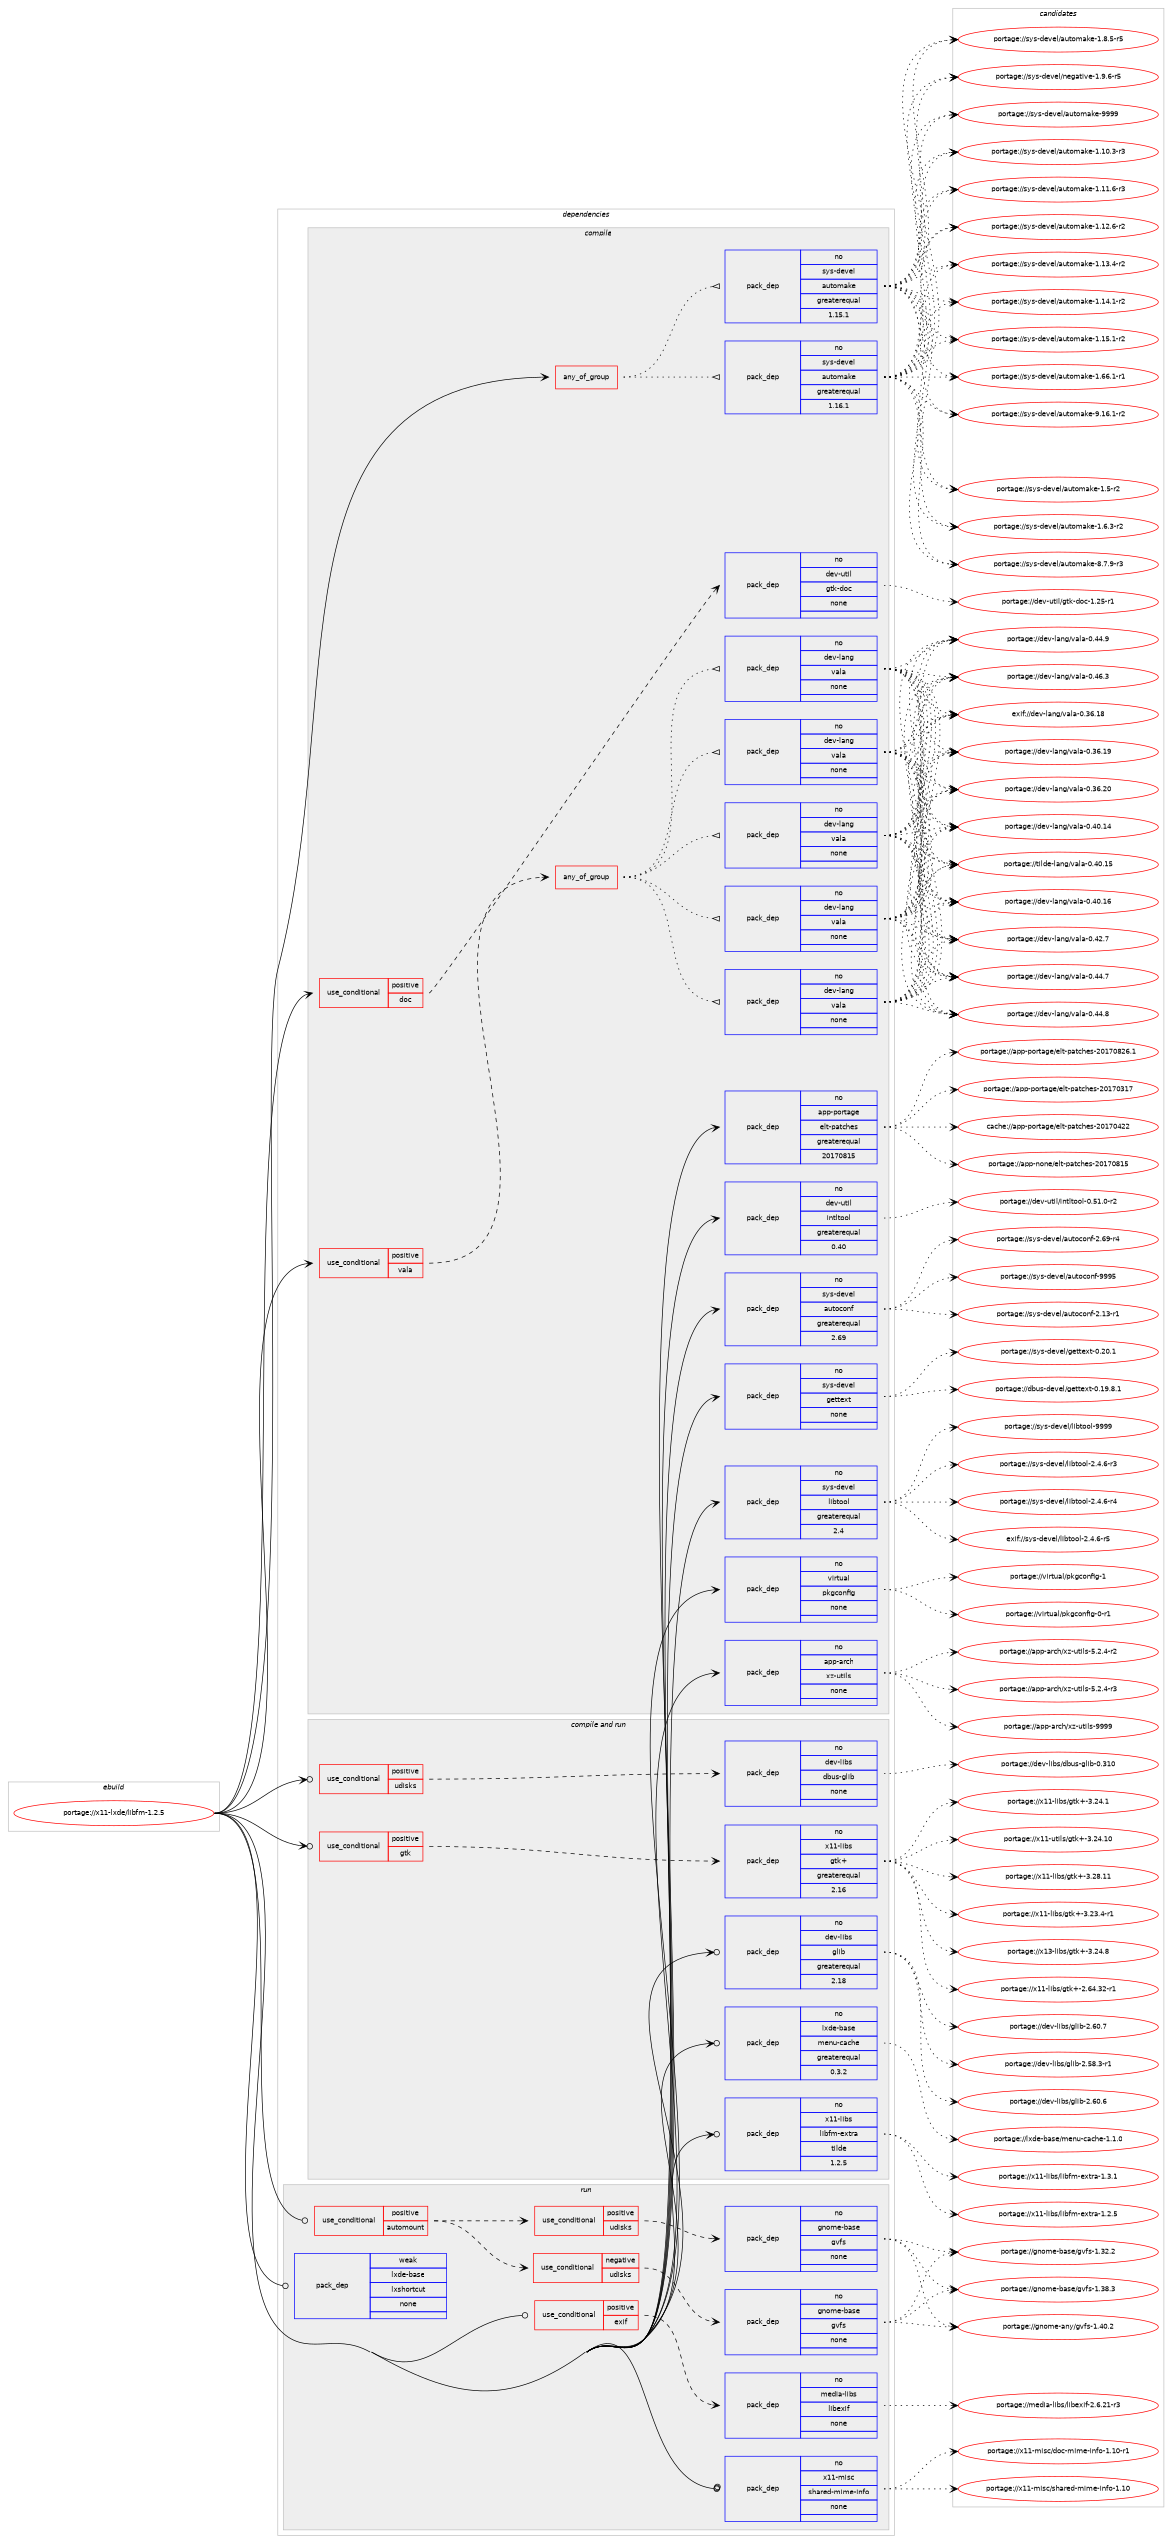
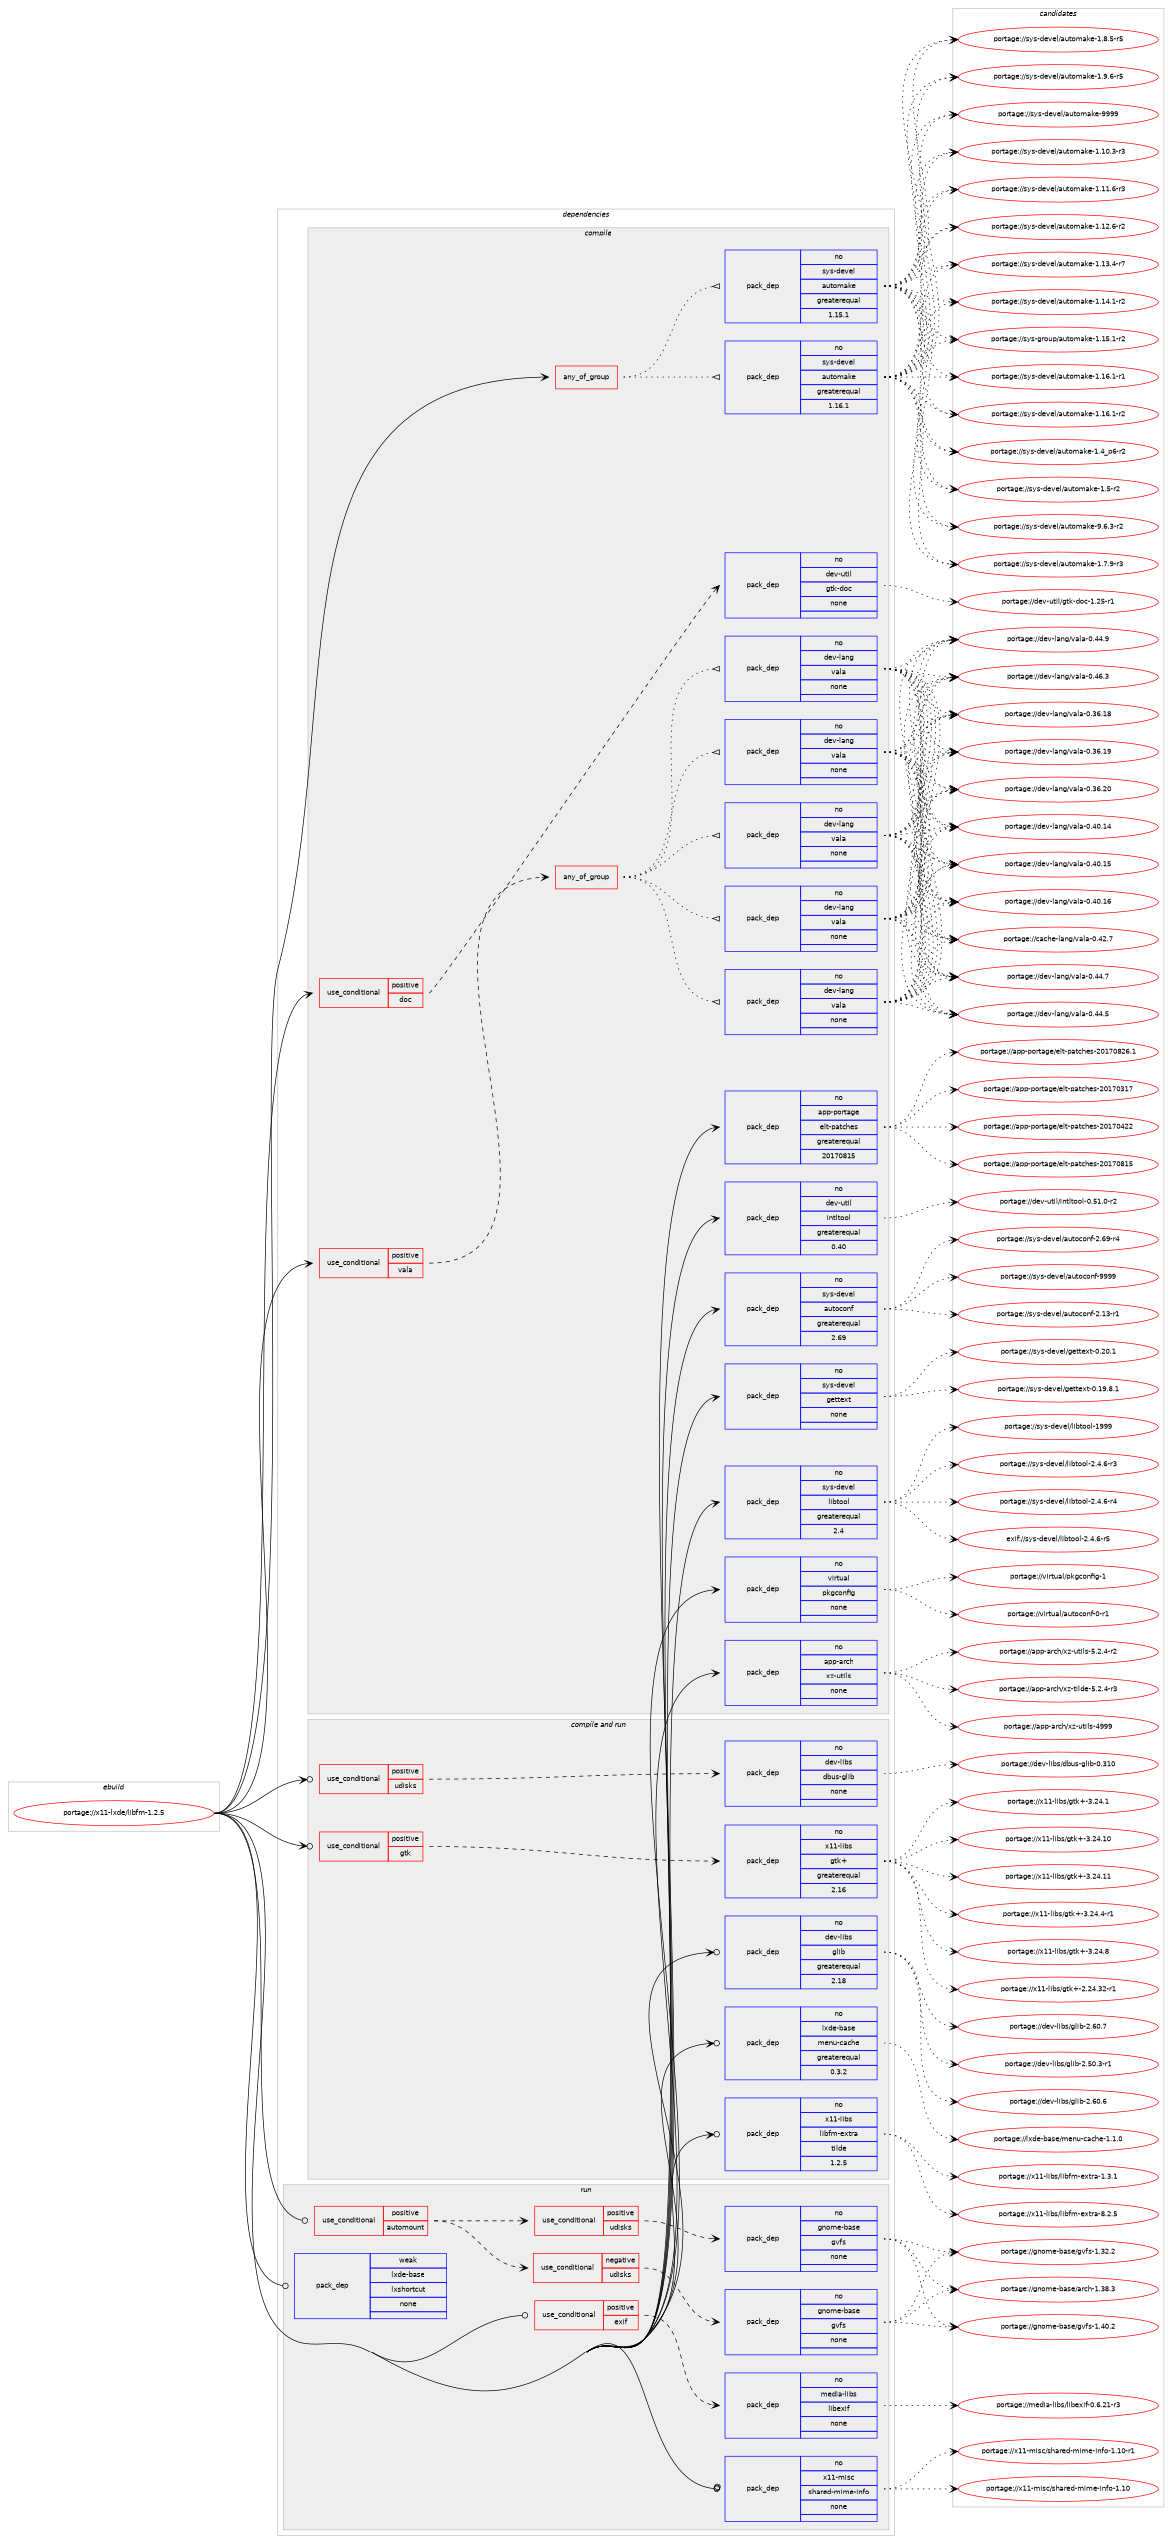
(1058, 77) -> (1058, 77)
(1058, 265) -> (1058, 265)
(1058, 340) -> (1058, 340)
(1058, 377) -> (1058, 377)
(1058, 415) -> (1058, 415)
none -> (1058, 452)
(1058, 527) -> (1058, 527)
(1058, 565) -> (1058, 565)
(1058, 715) -> (1058, 715)
(1058, 865) -> (1058, 865)
(1058, 940) -> (1058, 940)
(1058, 1015) -> (1058, 1015)
(1058, 1127) -> (1058, 1127)
(1058, 1165) -> (1058, 1165)
(1058, 1277) -> (1058, 1277)
(1058, 1390) -> (1058, 1390)
(1058, 1427) -> (1058, 1427)
(1058, 1615) -> (1058, 1615)
(1058, 1690) -> (1058, 1690)
(1058, 1727) -> (1058, 1727)
(1058, 1840) -> (1058, 1840)
(1058, 1877) -> (1058, 1877)
(1058, 1915) -> (1058, 1915)
(1058, 1952) -> (1058, 1952)
(1058, 1990) -> (1058, 1990)
(1058, 2065) -> (1058, 2065)
(1058, 2215) -> (1058, 2215)
(1058, 2290) -> (1058, 2290)
(1058, 2327) -> (1058, 2327)
(1058, 2406) -> (1058, 2406)
(1058, 2451) -> (1058, 2451)
